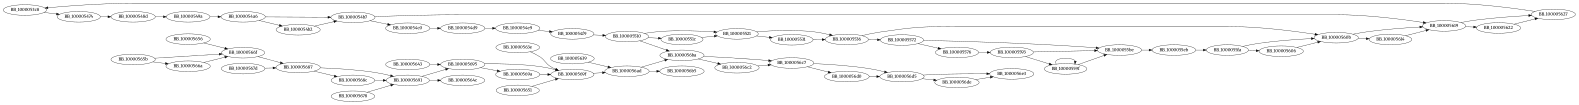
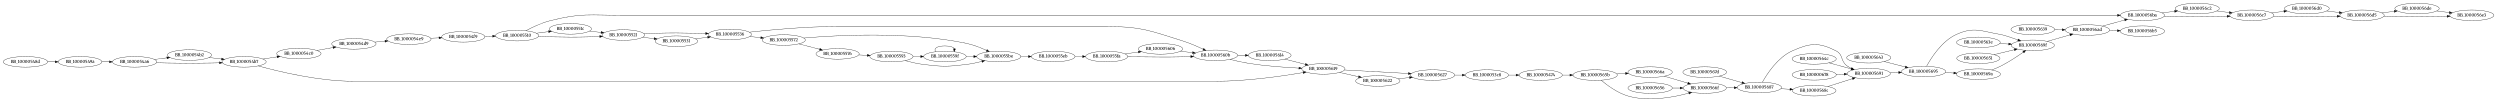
(104, 17) -> (1566, 75)
(737, 68) -> (2197, 9)
(434, 80) -> (1840, 66)
(353, 96) -> (1814, 75)
